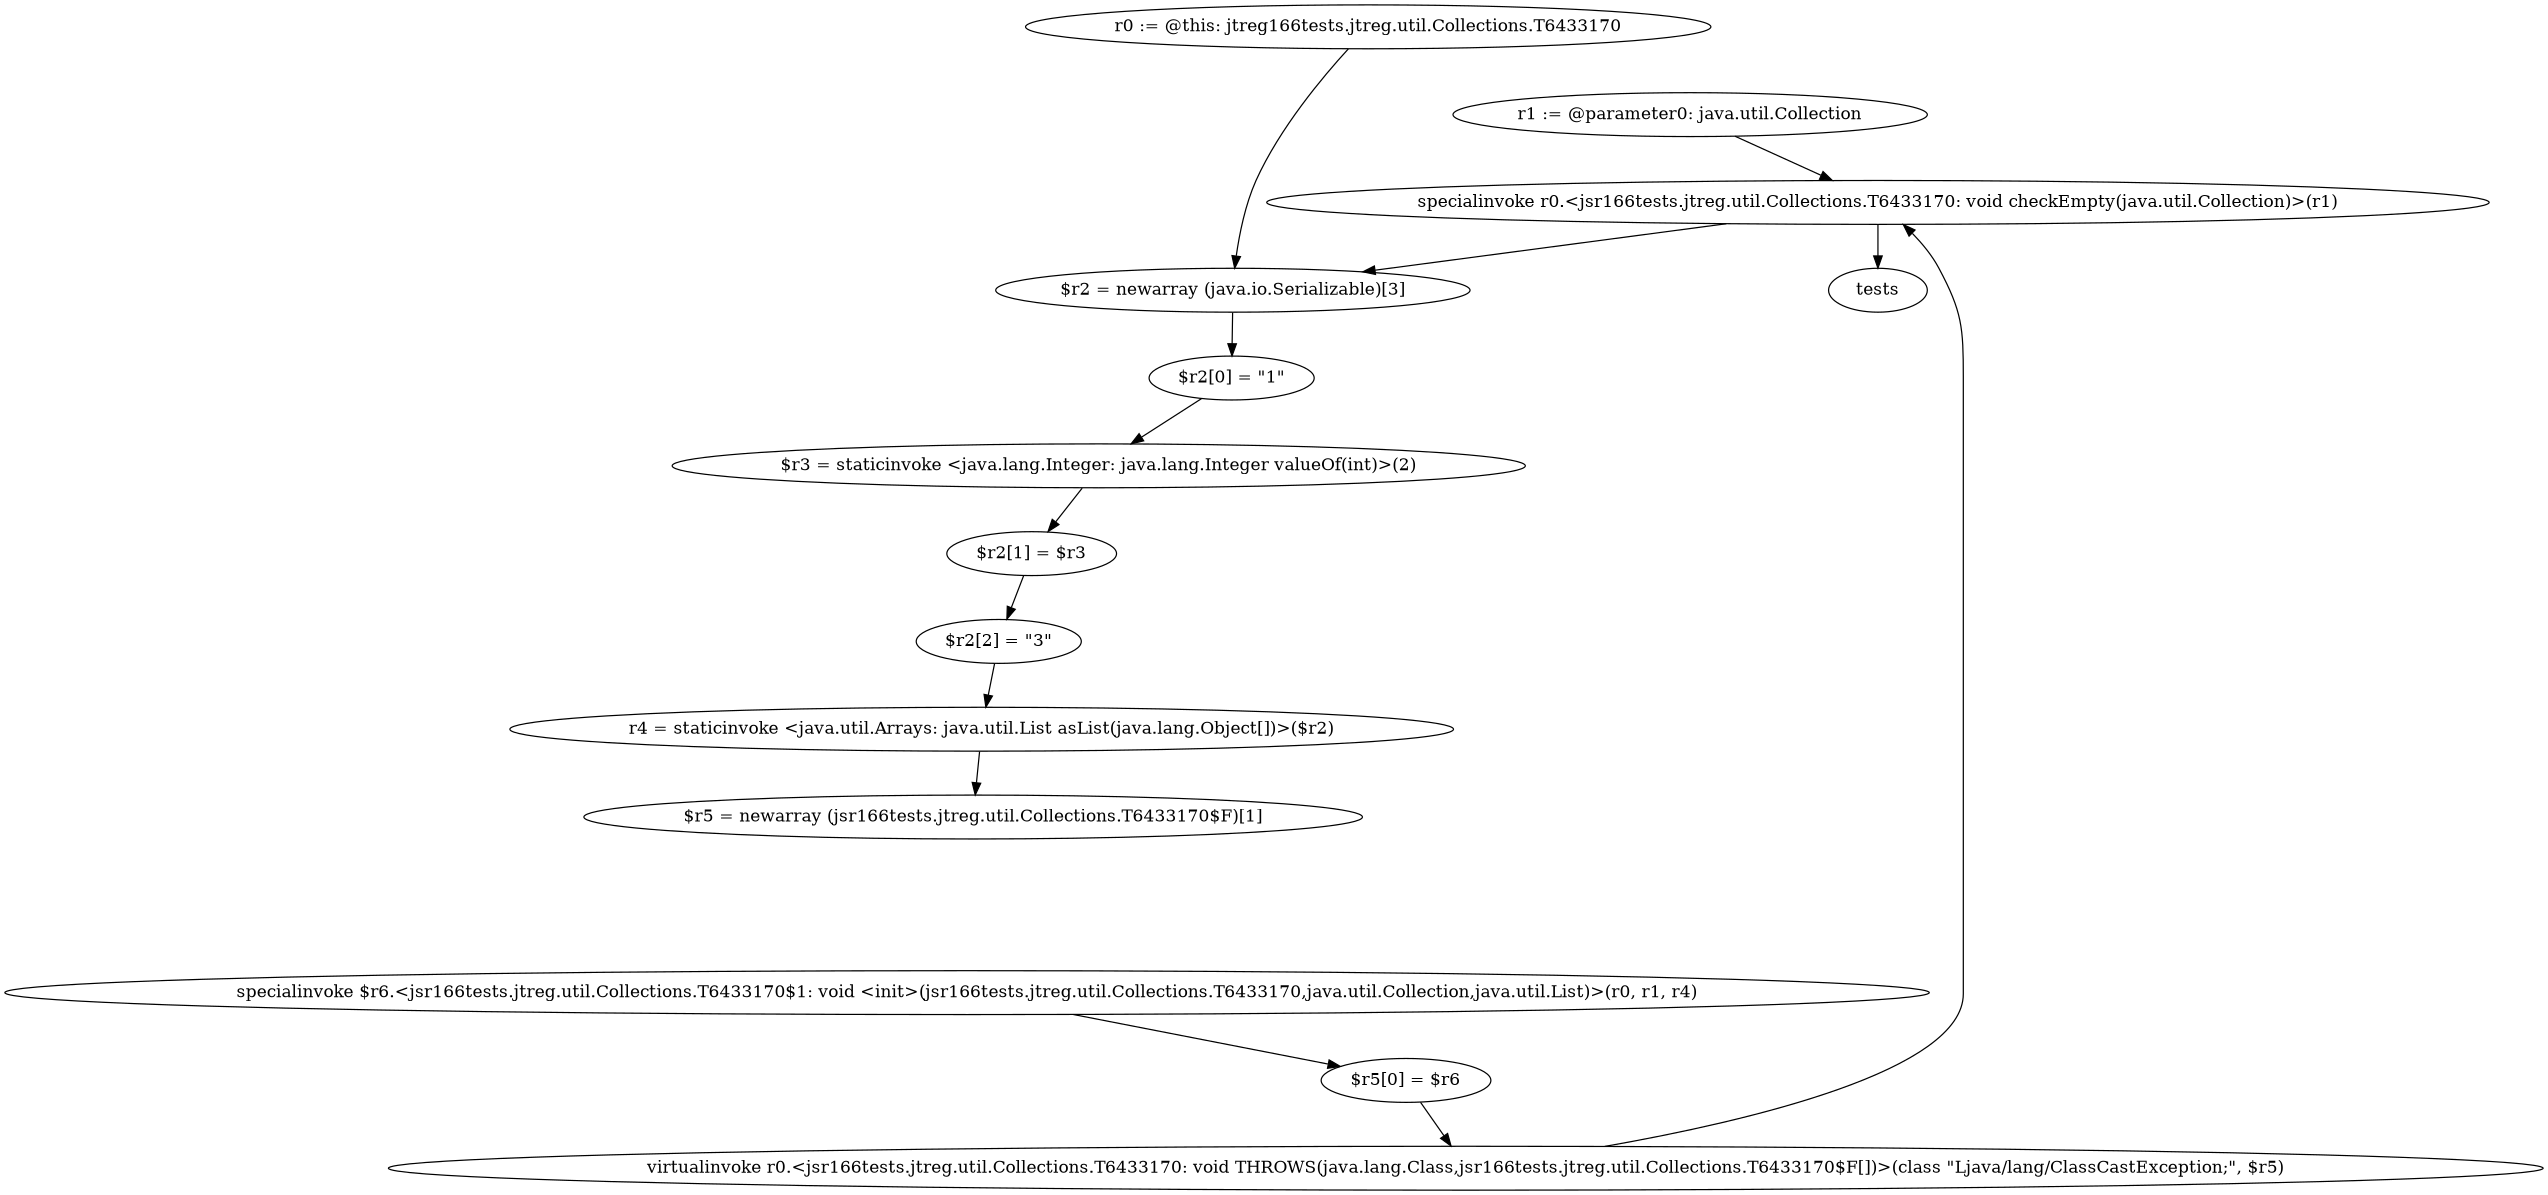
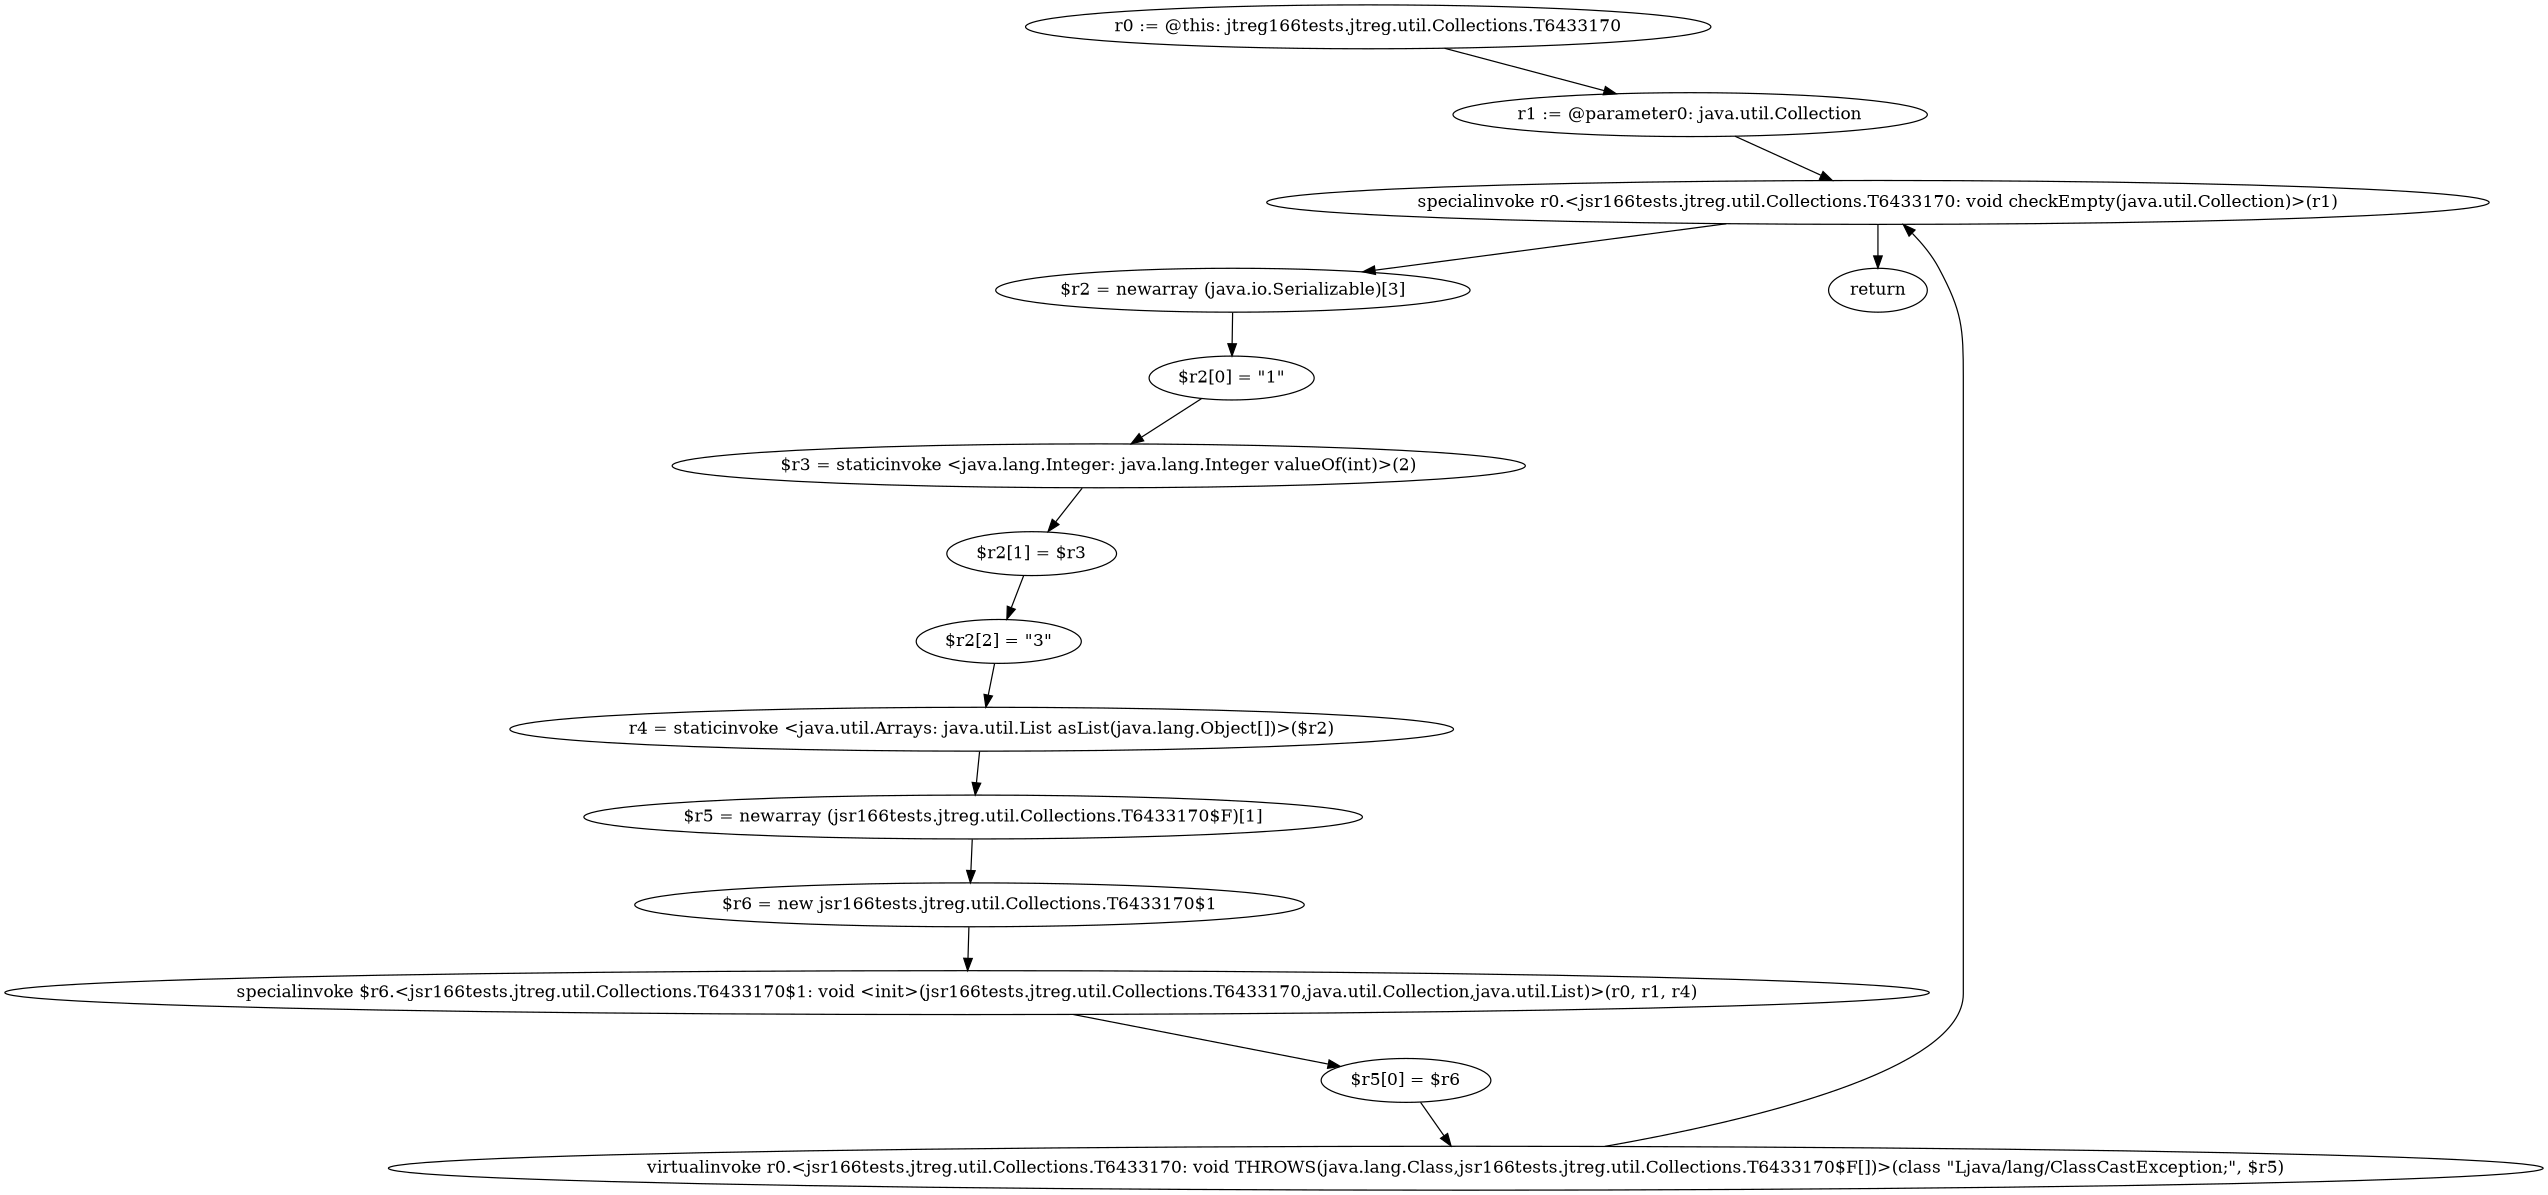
(1276, 144) -> (1524, 69)
(1878, 290) -> (1878, 290)
none -> (969, 905)
